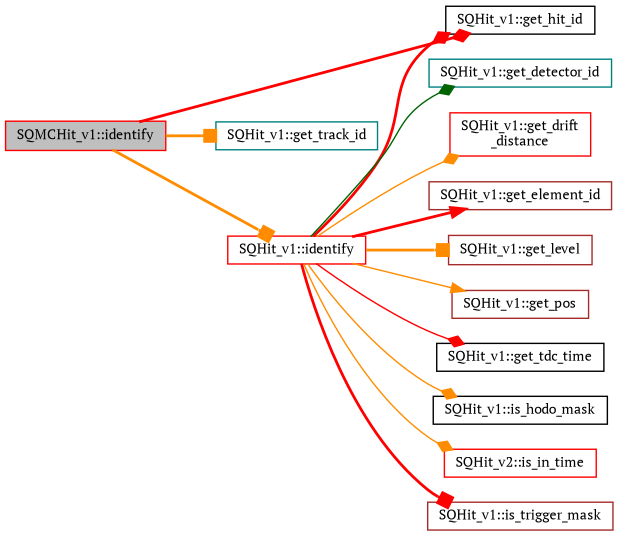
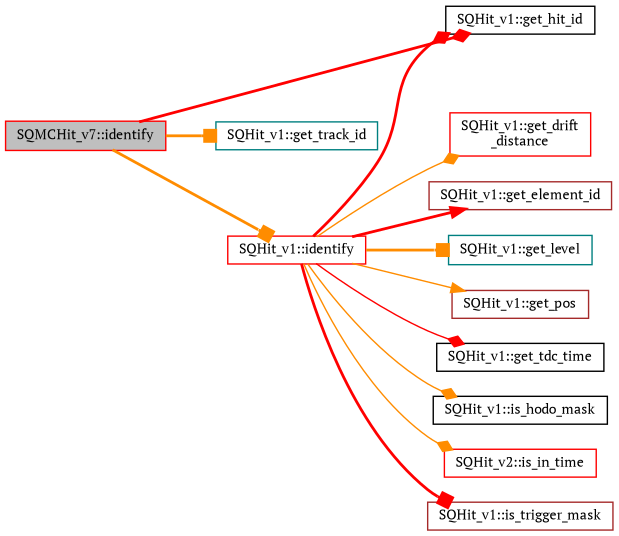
(520, 73) -> none
(86, 136) -> (86, 136)
(520, 250) -> (520, 250)
